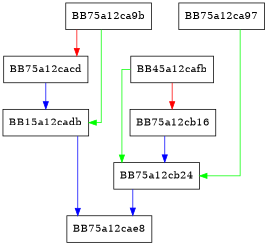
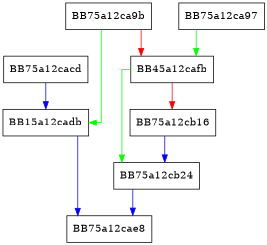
(77, 39) -> (141, 39)
(240, 119) -> (196, 39)
